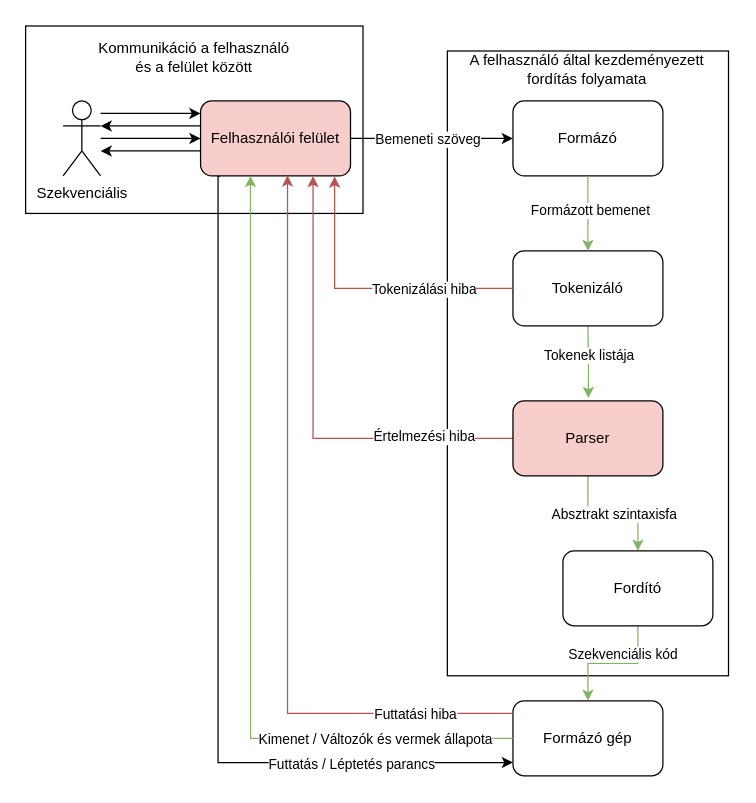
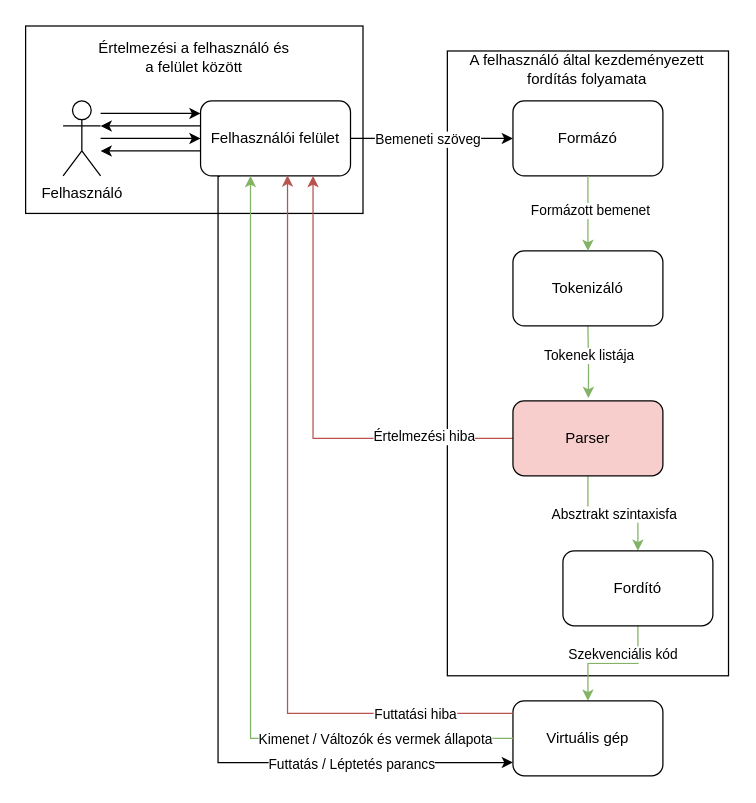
(194, 57) -> (194, 57)
(276, 138) -> (276, 138)
(83, 193) -> (83, 193)
(372, 288) -> none
(588, 738) -> (588, 738)
